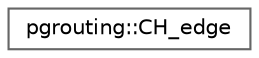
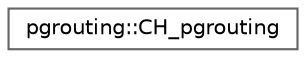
(129, 29) -> (153, 29)
